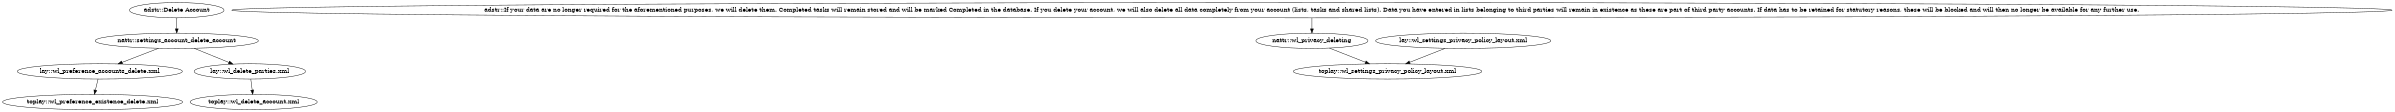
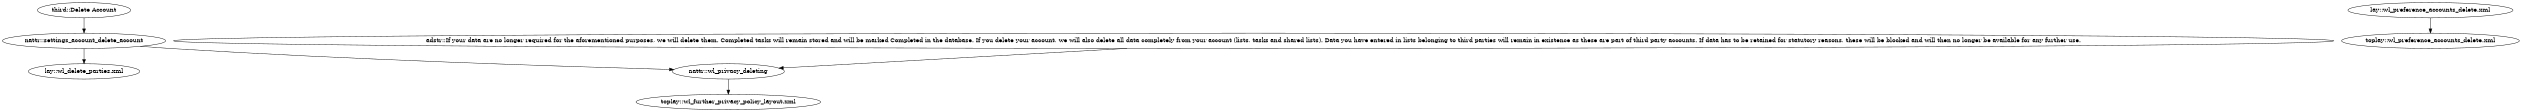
(177, 10) -> (84, 10)
(1463, 41) -> none
(140, 55) -> (405, 60)
(1388, 71) -> (728, 102)
(93, 102) -> (2430, 41)
(254, 102) -> none
